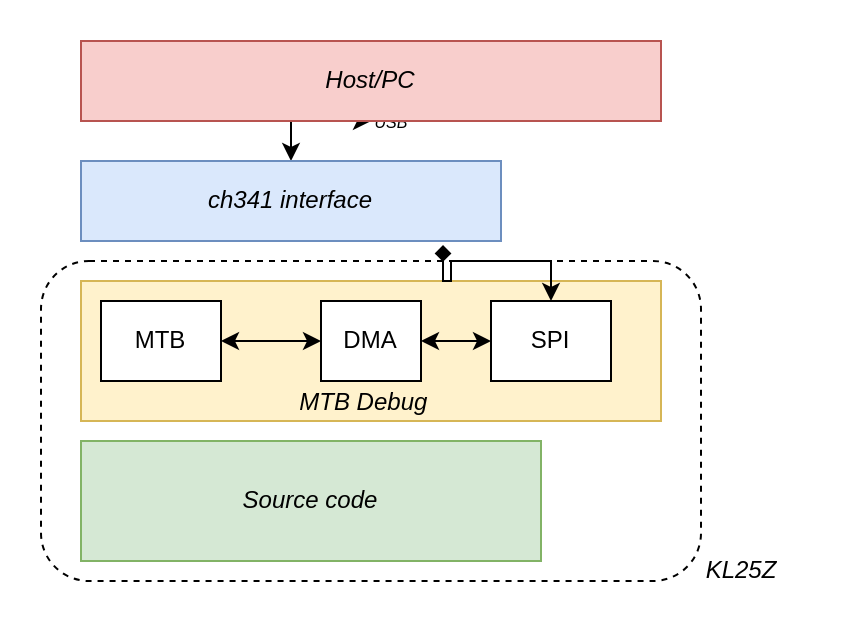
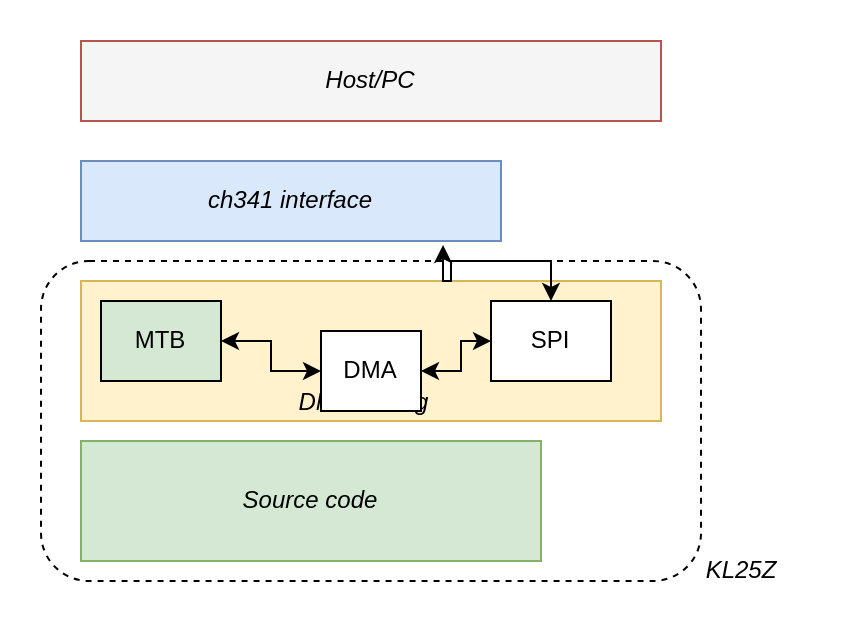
(371, 81) -> (371, 81)
(291, 134) -> none
(443, 261) -> (443, 260)
(161, 341) -> (161, 341)
(371, 341) -> (371, 371)
(371, 401) -> (371, 401)
